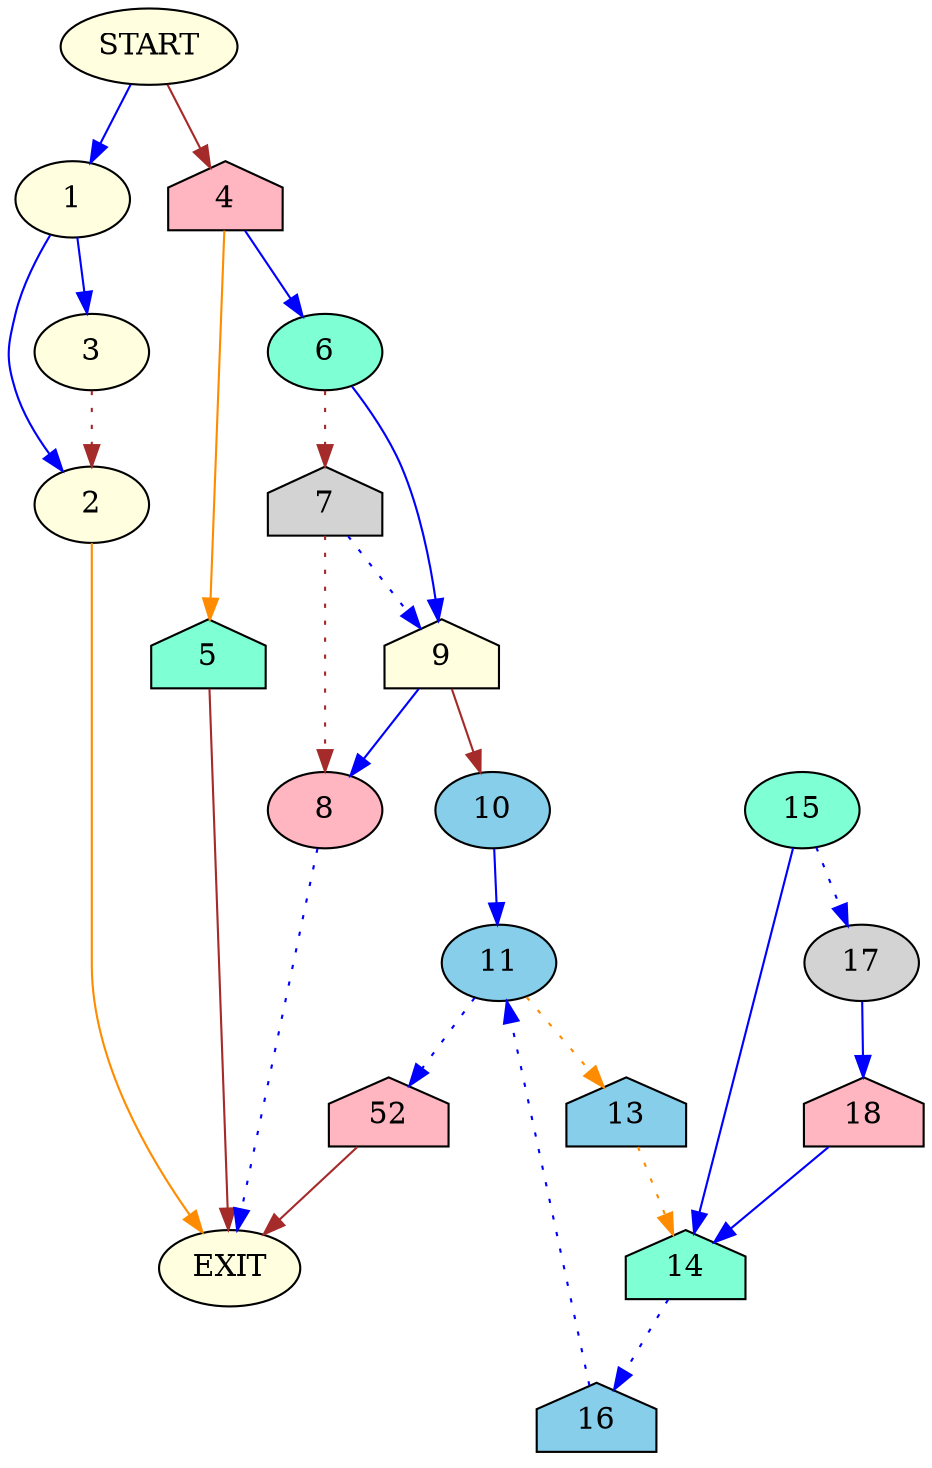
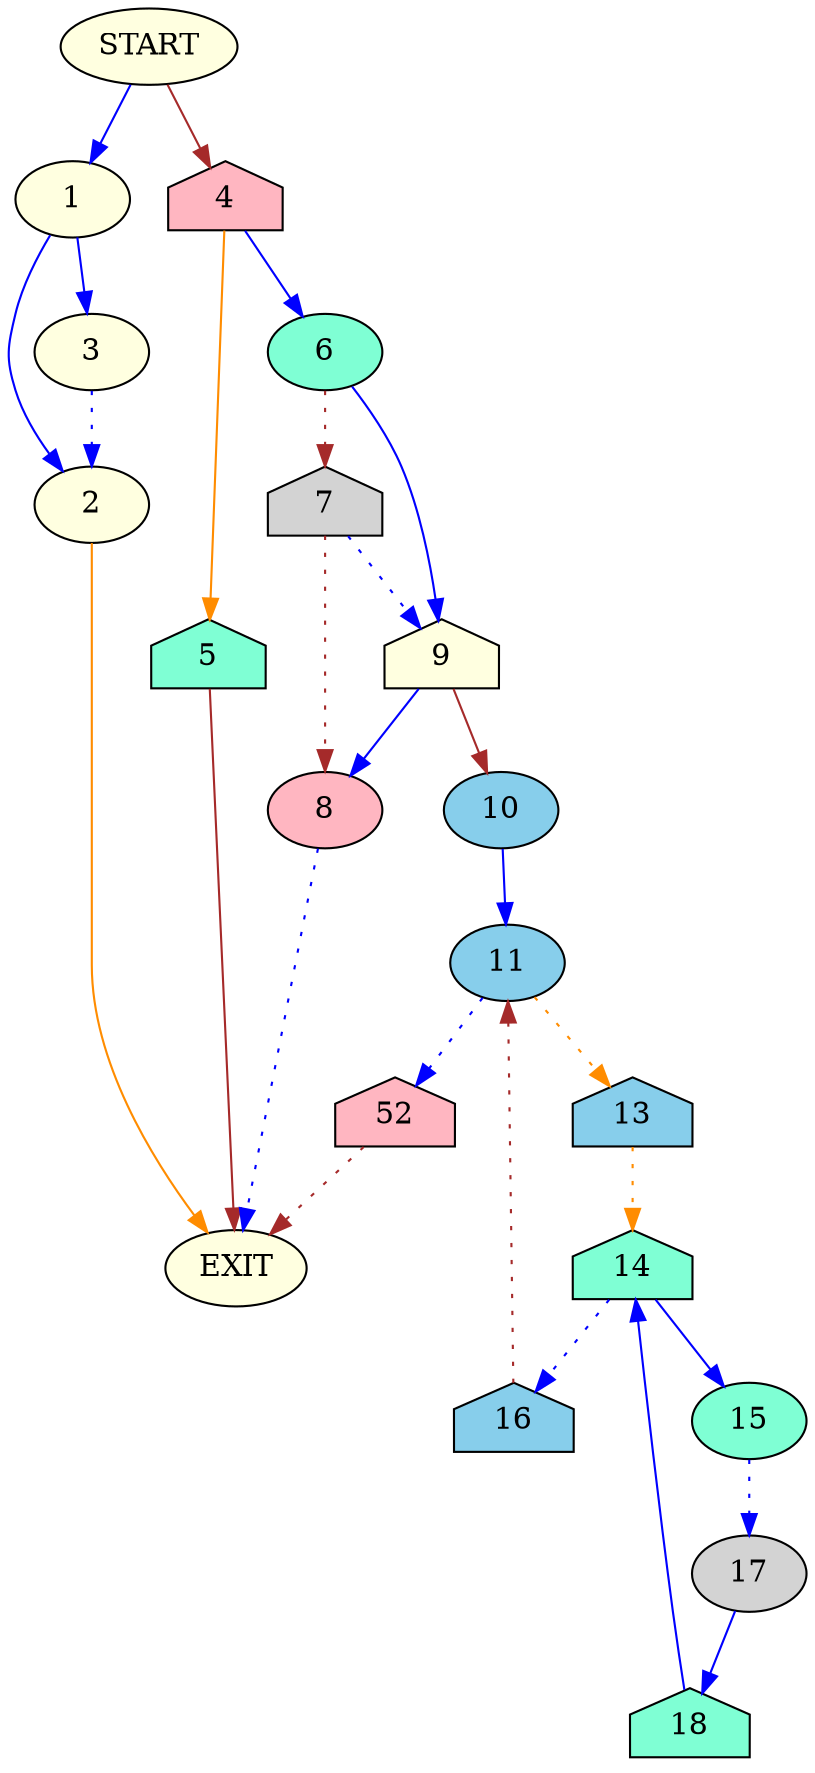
(92, 418) -> (92, 418)
(746, 1030) -> (683, 1335)
(864, 1116) -> (690, 1726)
(318, 1183) -> (325, 1183)
(550, 1204) -> (511, 1203)
